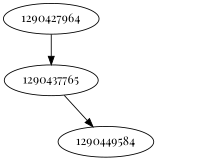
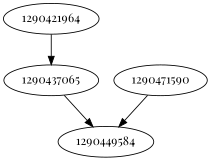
(51, 19) -> (51, 19)
(51, 80) -> (51, 80)
none -> (161, 80)
